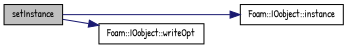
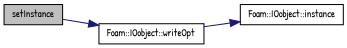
(146, 15) -> (217, 25)
